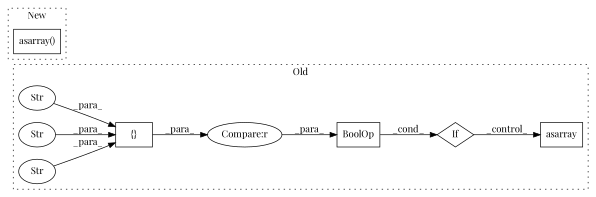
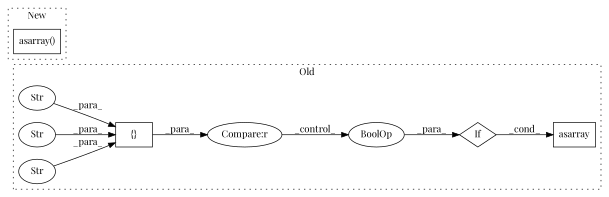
(309, 130) -> (315, 130)
(408, 130) -> (432, 130)
(507, 130) -> (525, 130)
(358, 135) -> (376, 135)
